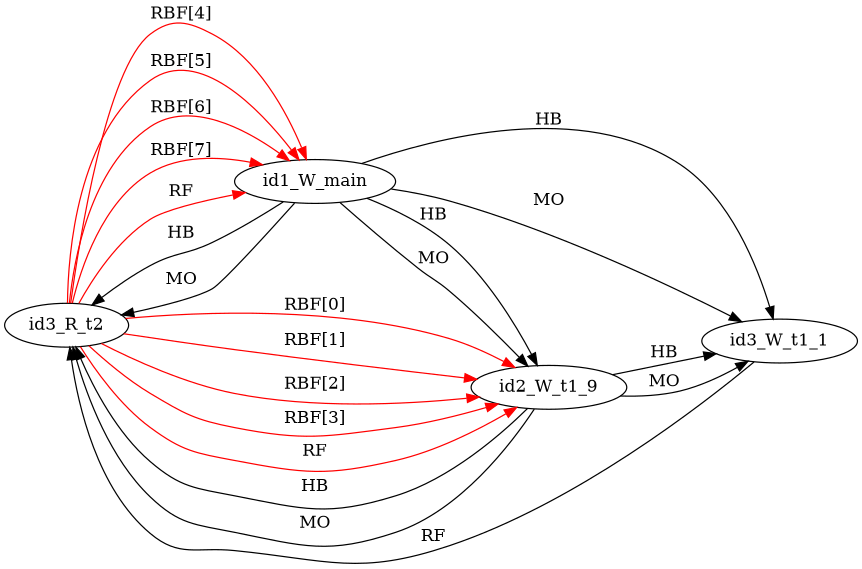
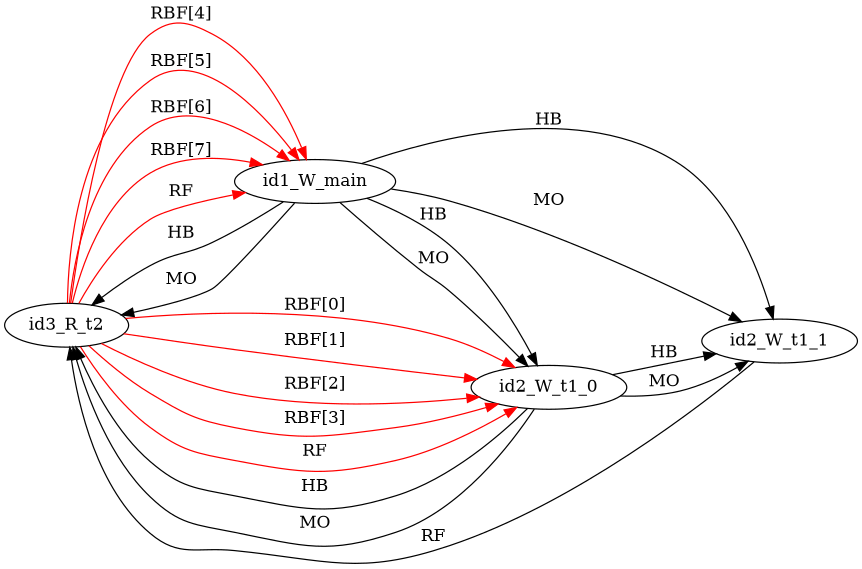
(780, 341) -> (780, 341)
(549, 387) -> (549, 387)
